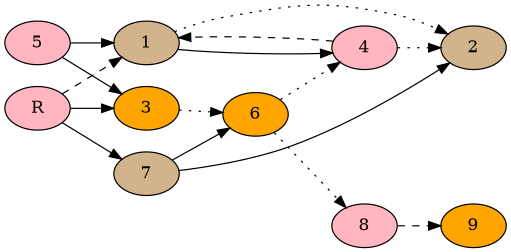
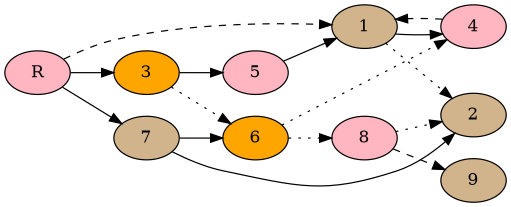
(413, 48) -> (413, 128)
(84, 71) -> (195, 73)
(474, 226) -> (474, 180)
